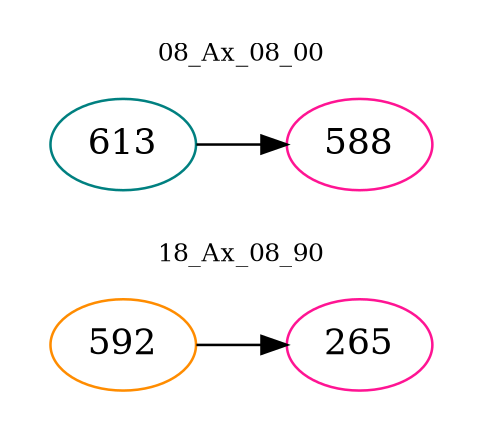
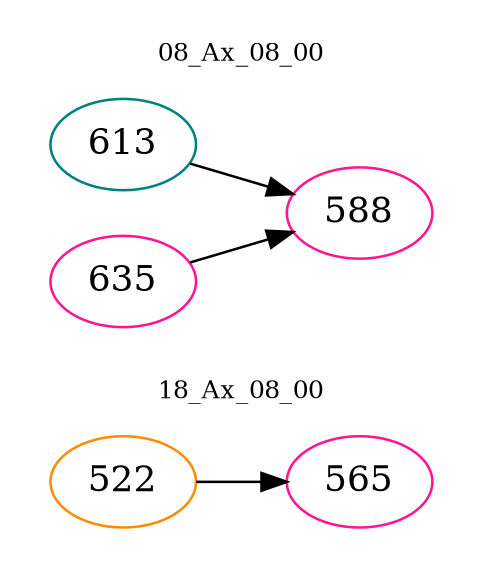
(241, 255) -> (241, 392)
none -> (123, 282)
(123, 345) -> (123, 482)
(360, 345) -> (360, 482)
